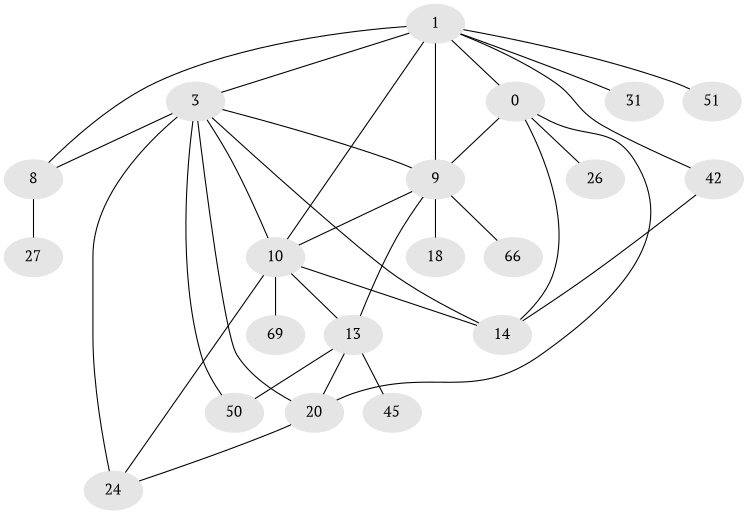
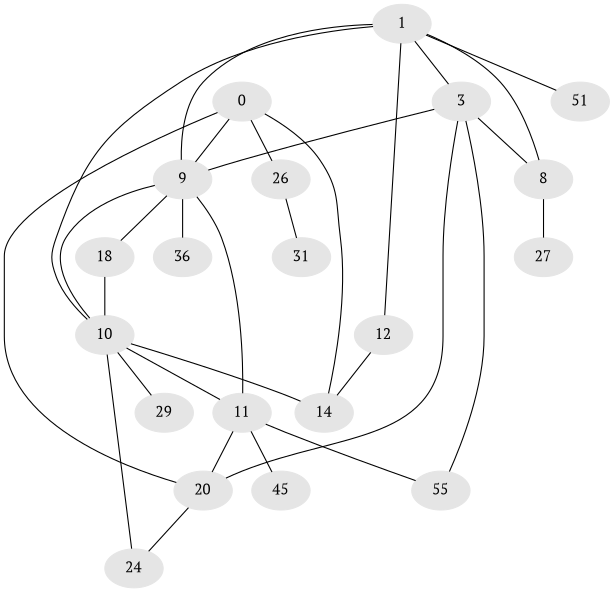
(536, 61) -> (291, 218)
(475, 63) -> none
(240, 178) -> (105, 296)
(714, 179) -> (384, 335)
(345, 235) -> none
(513, 257) -> (183, 257)
(93, 281) -> none
(276, 335) -> (164, 413)
(353, 335) -> (242, 413)
(234, 413) -> (441, 491)
